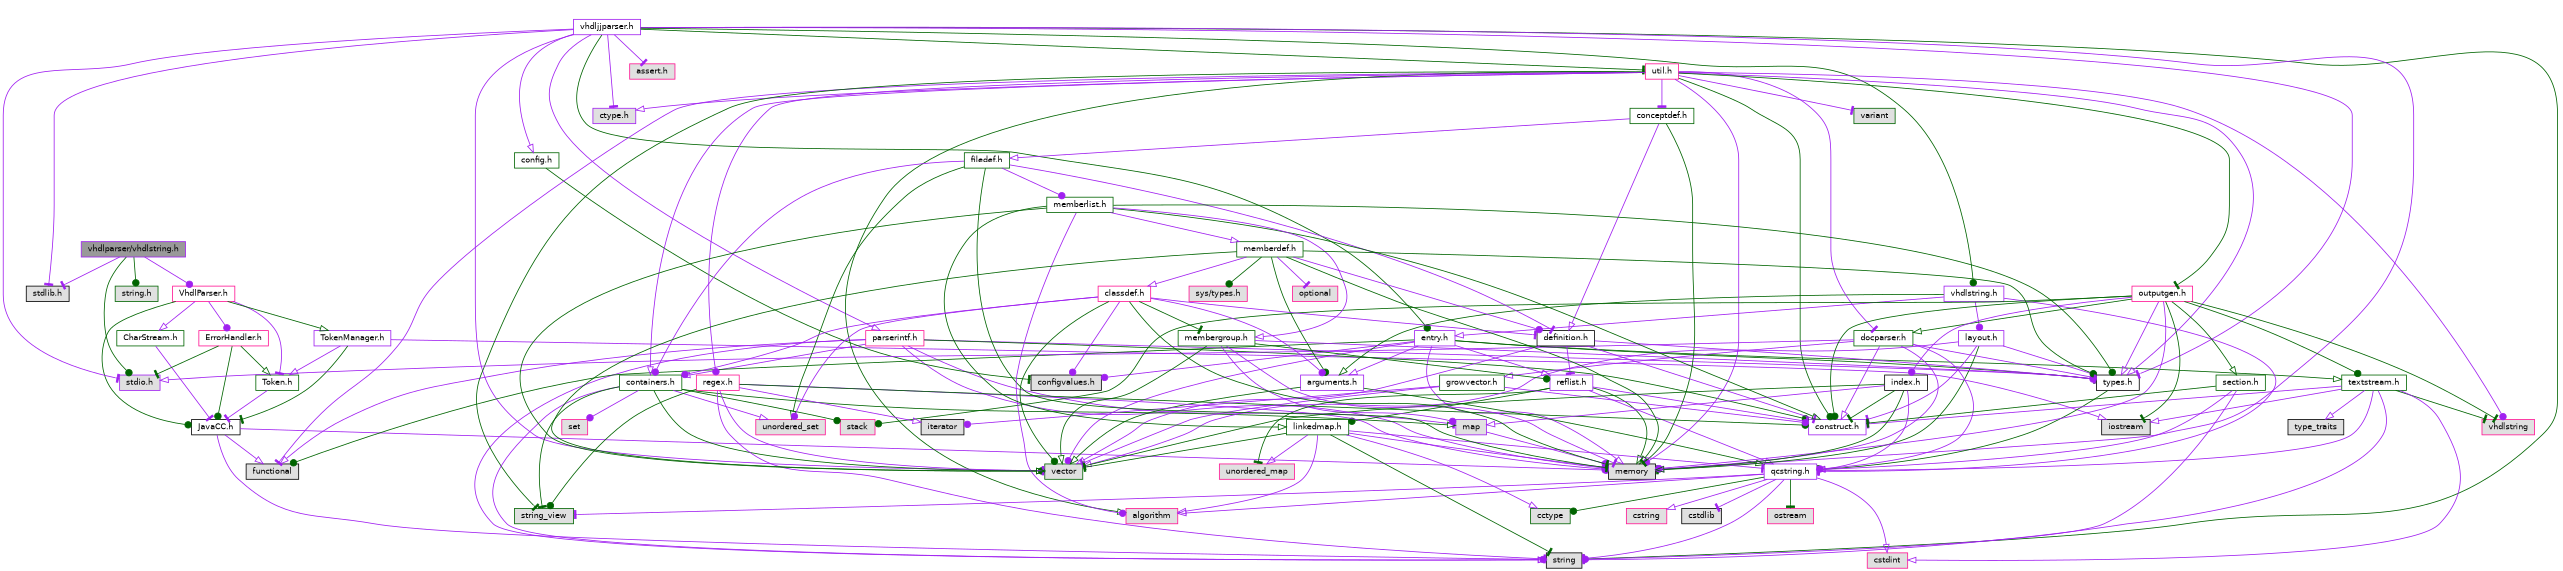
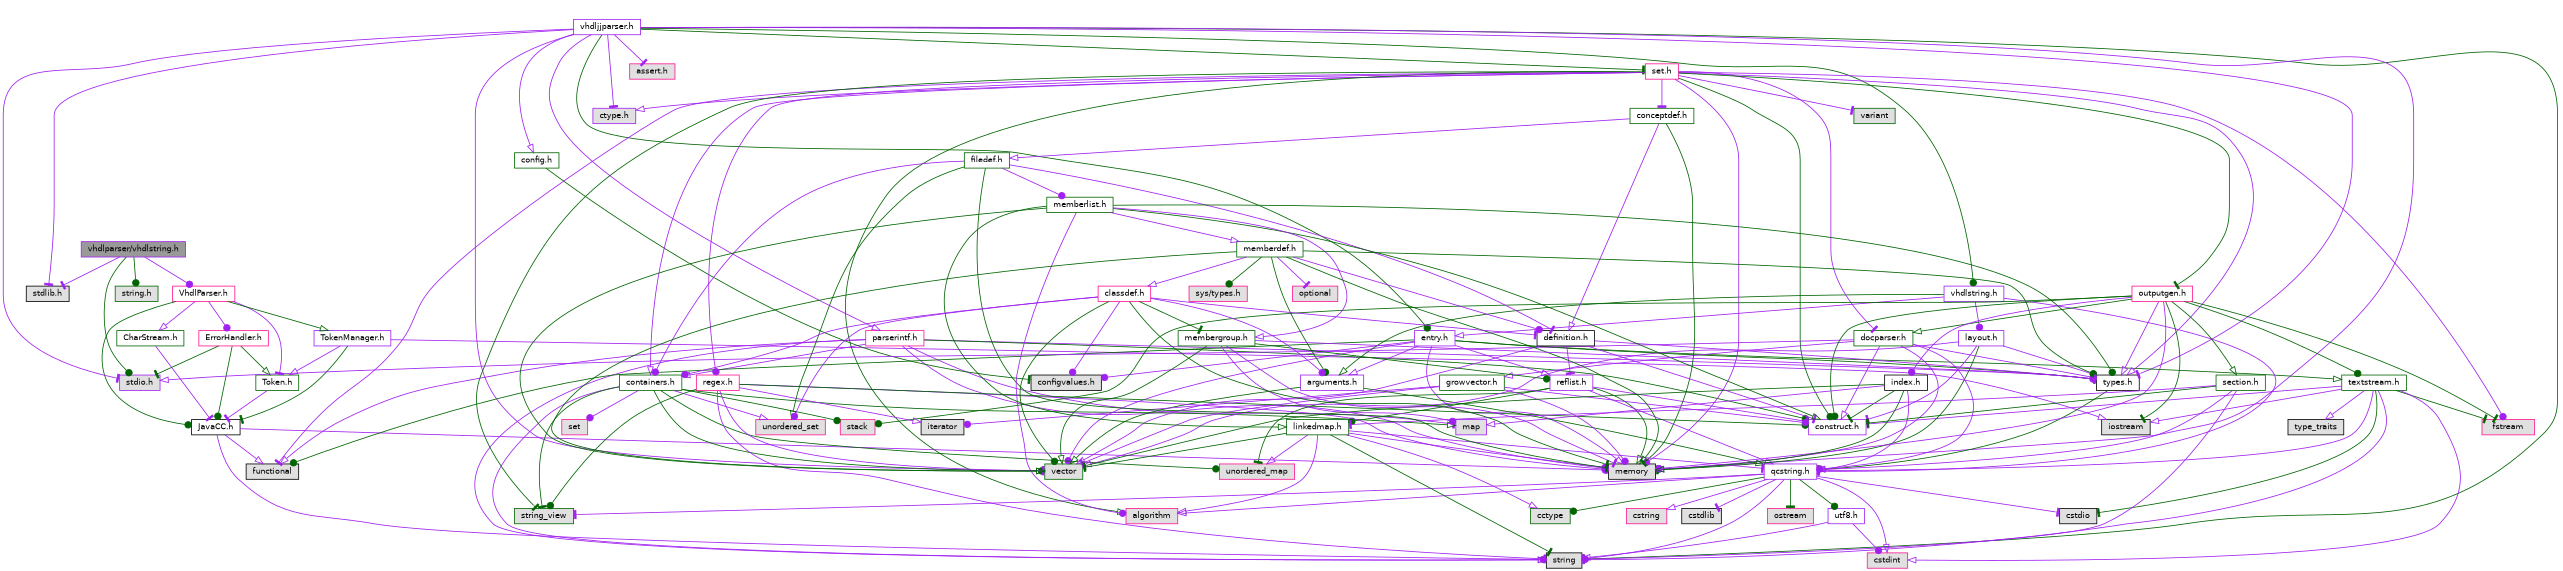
(1662, 72) -> (1662, 72)
none -> (1806, 406)
(2508, 427) -> (2508, 427)
(1521, 441) -> (1561, 409)
none -> (987, 456)
none -> (1846, 516)
none -> (2078, 516)
